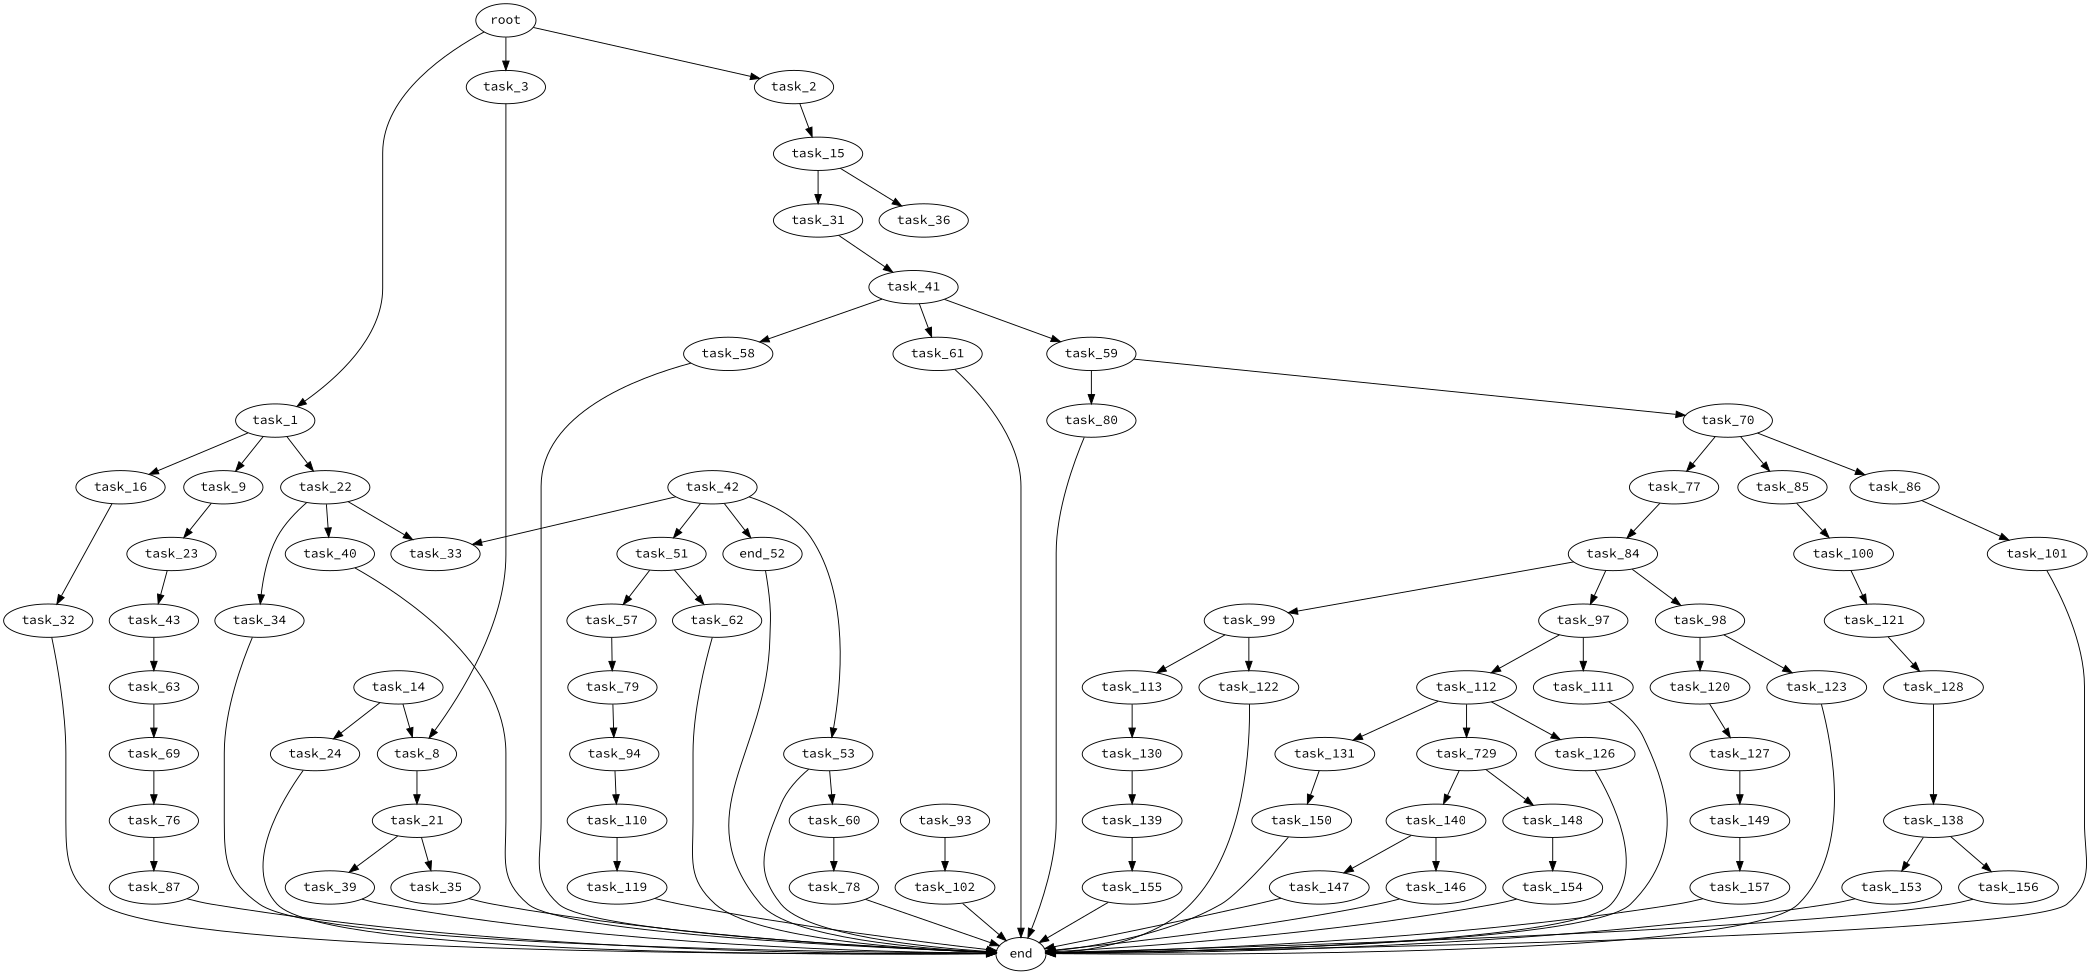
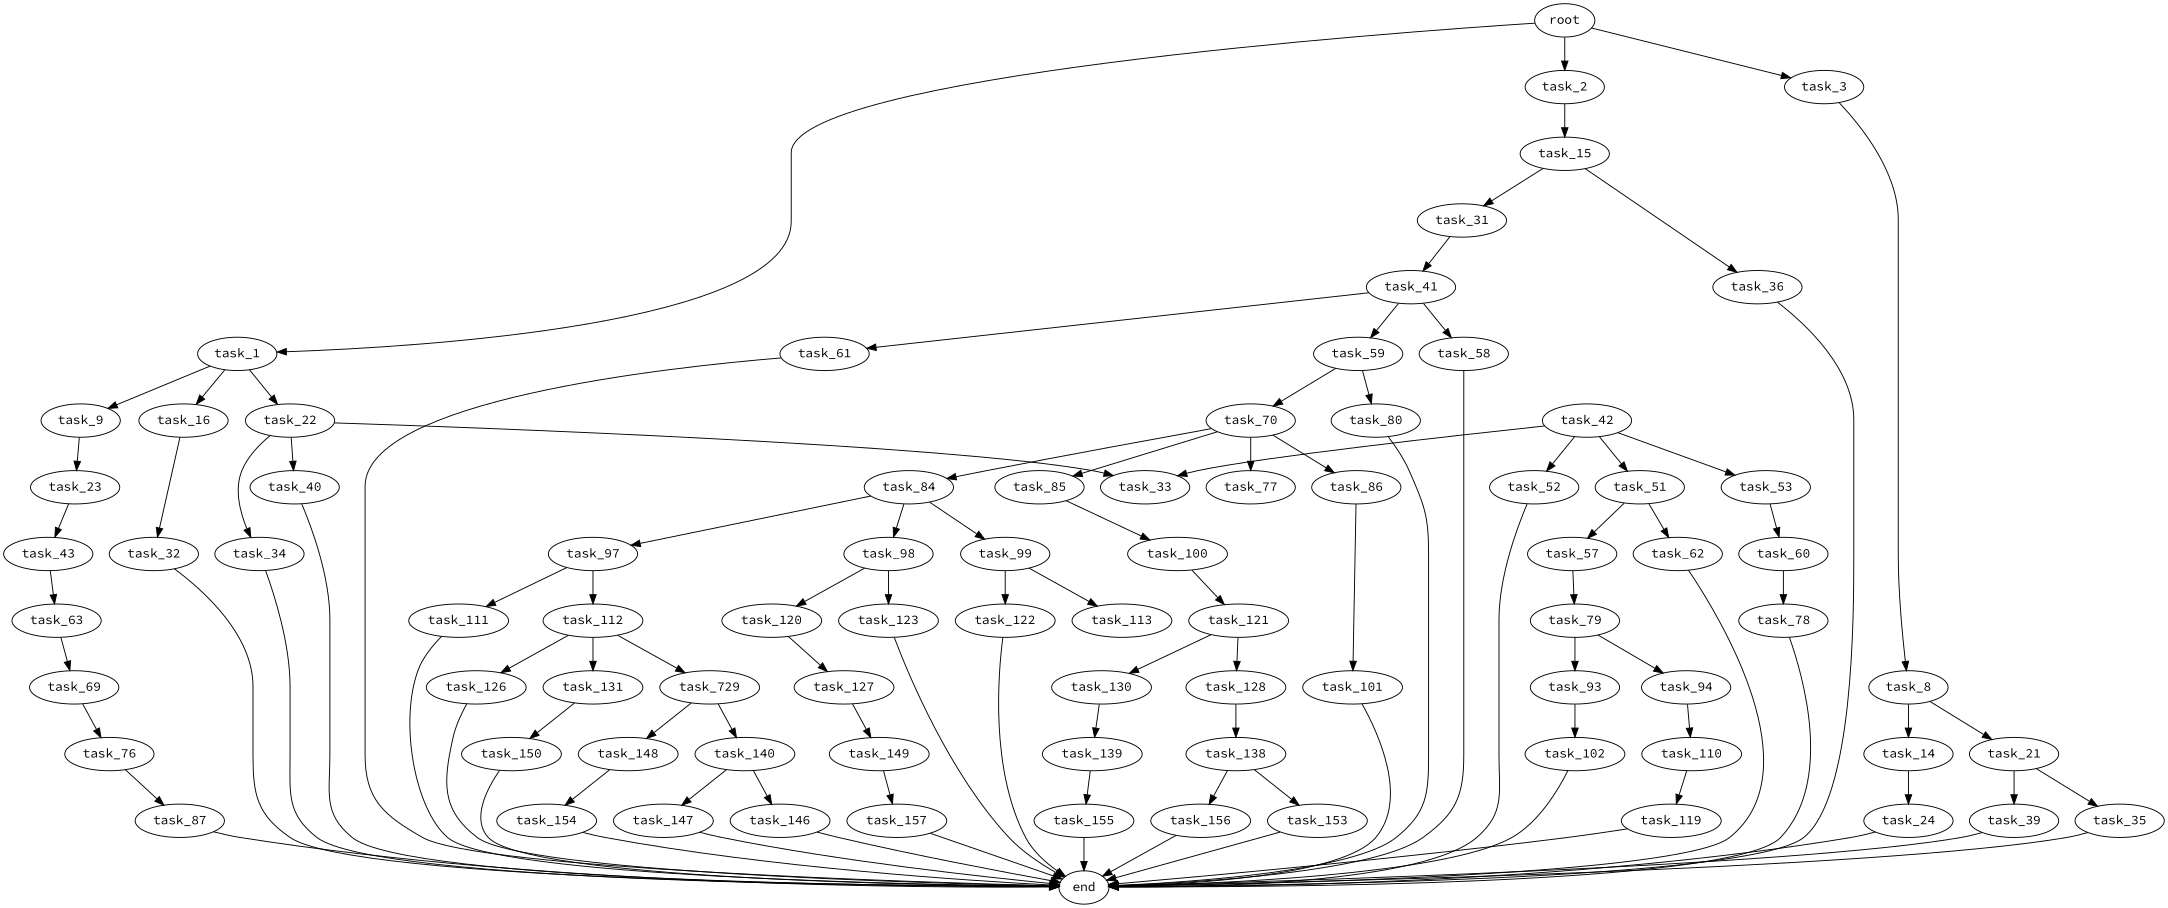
(1647, 517) -> (1084, 452)
(763, 554) -> (1534, 487)
none -> (1575, 649)
(406, 716) -> (1908, 716)
(1132, 716) -> (1174, 652)
(799, 917) -> (1807, 834)
